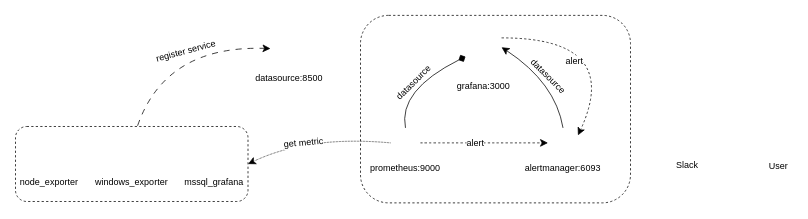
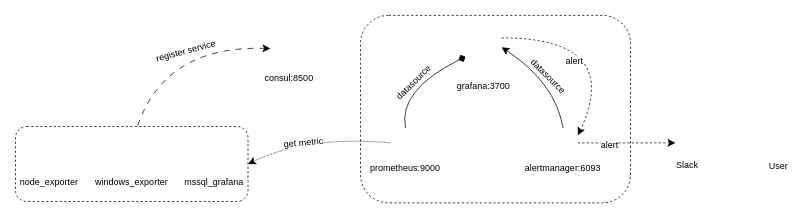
(289, 78) -> (289, 78)
(483, 86) -> (483, 86)
(475, 143) -> none
none -> (609, 143)
